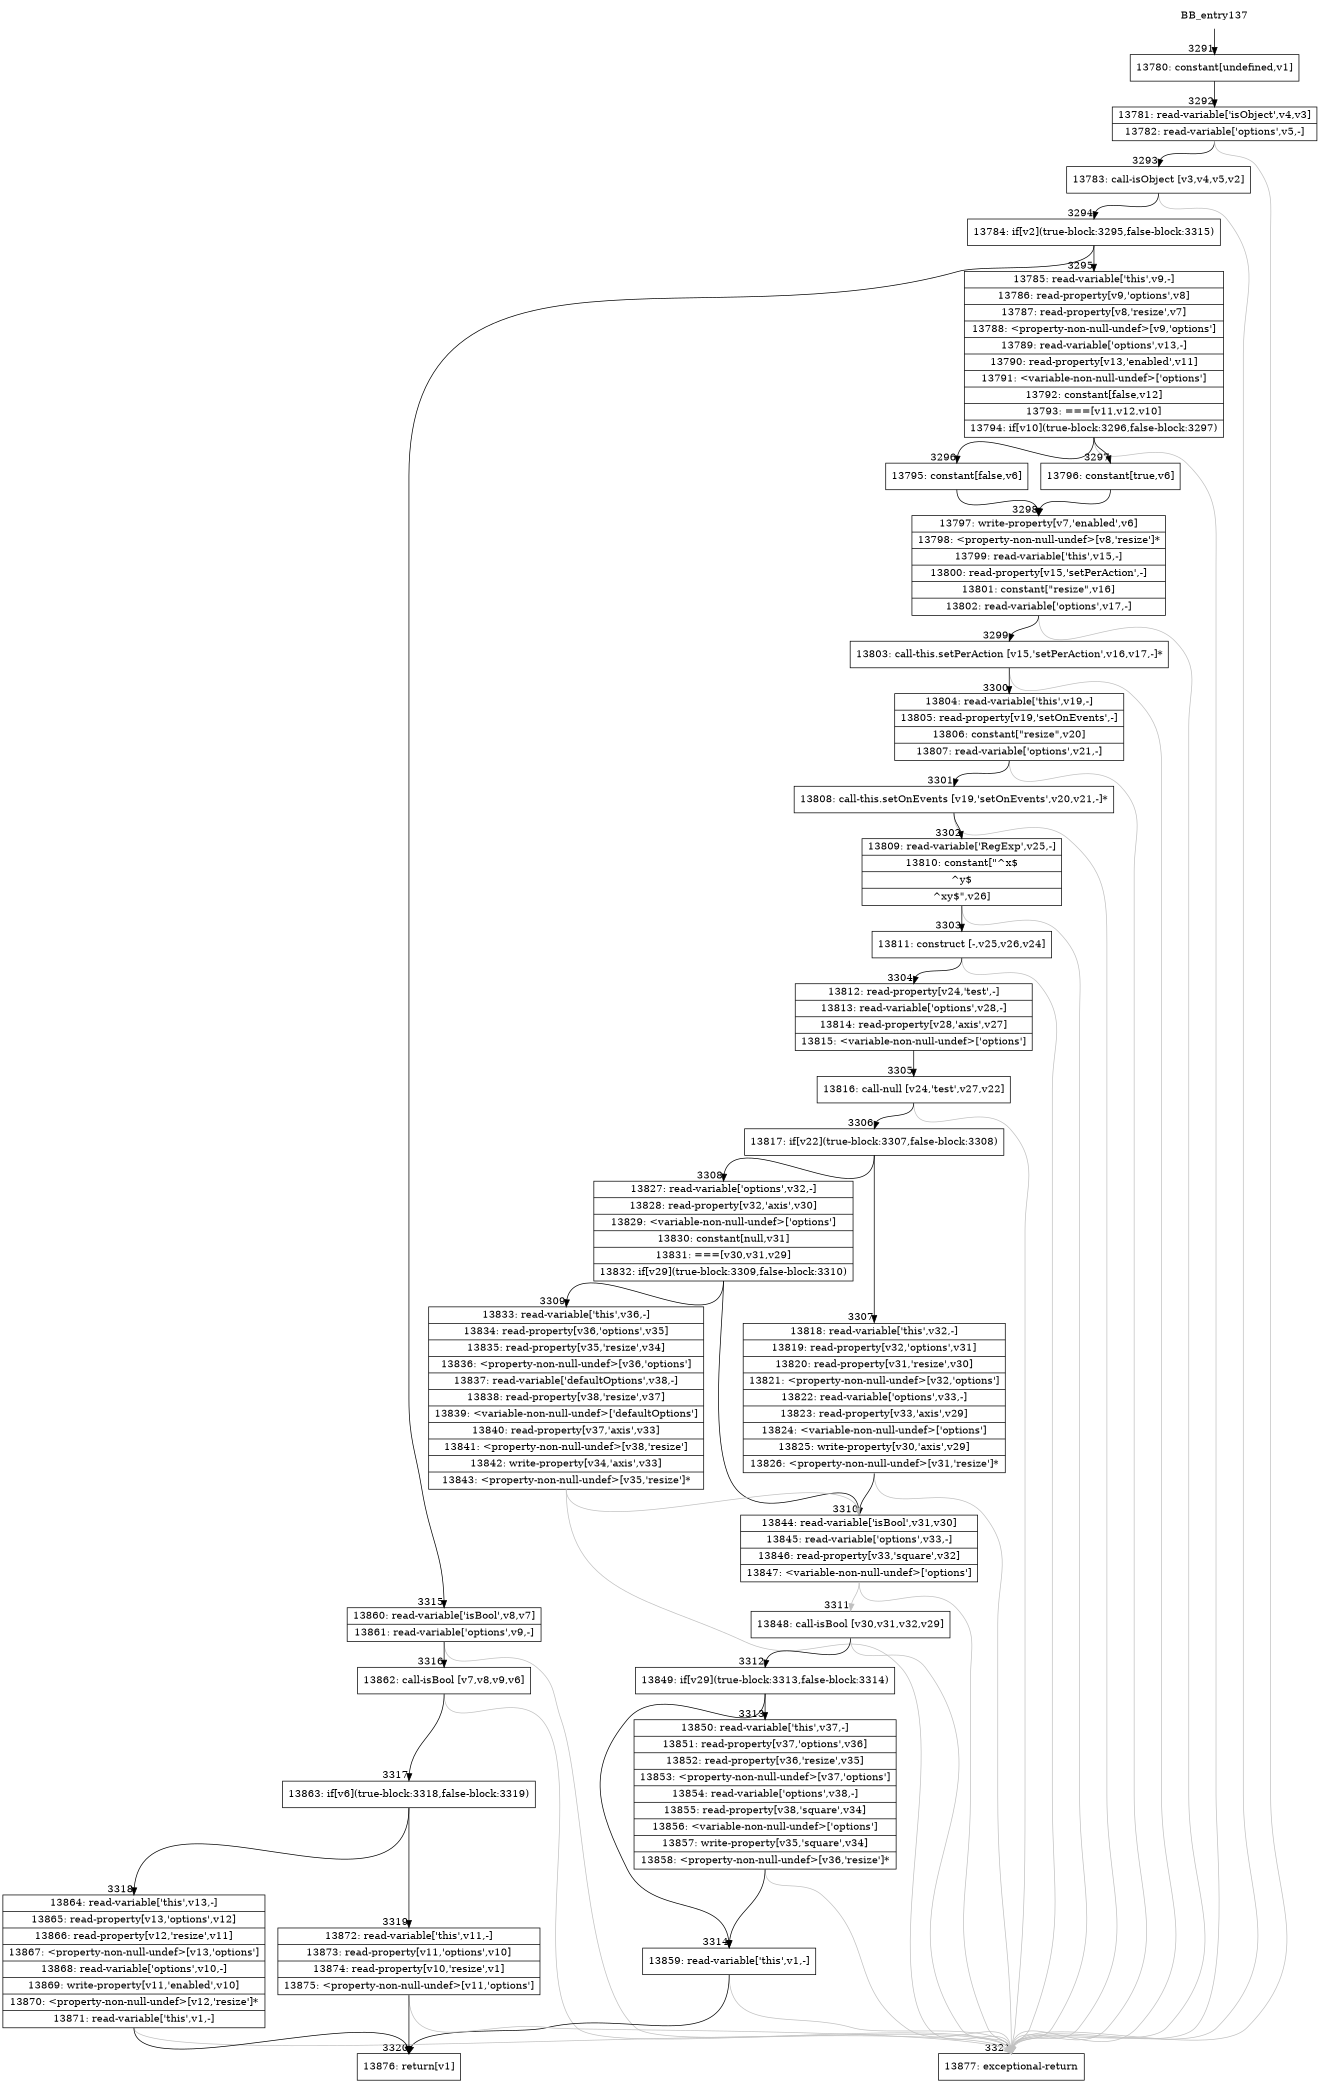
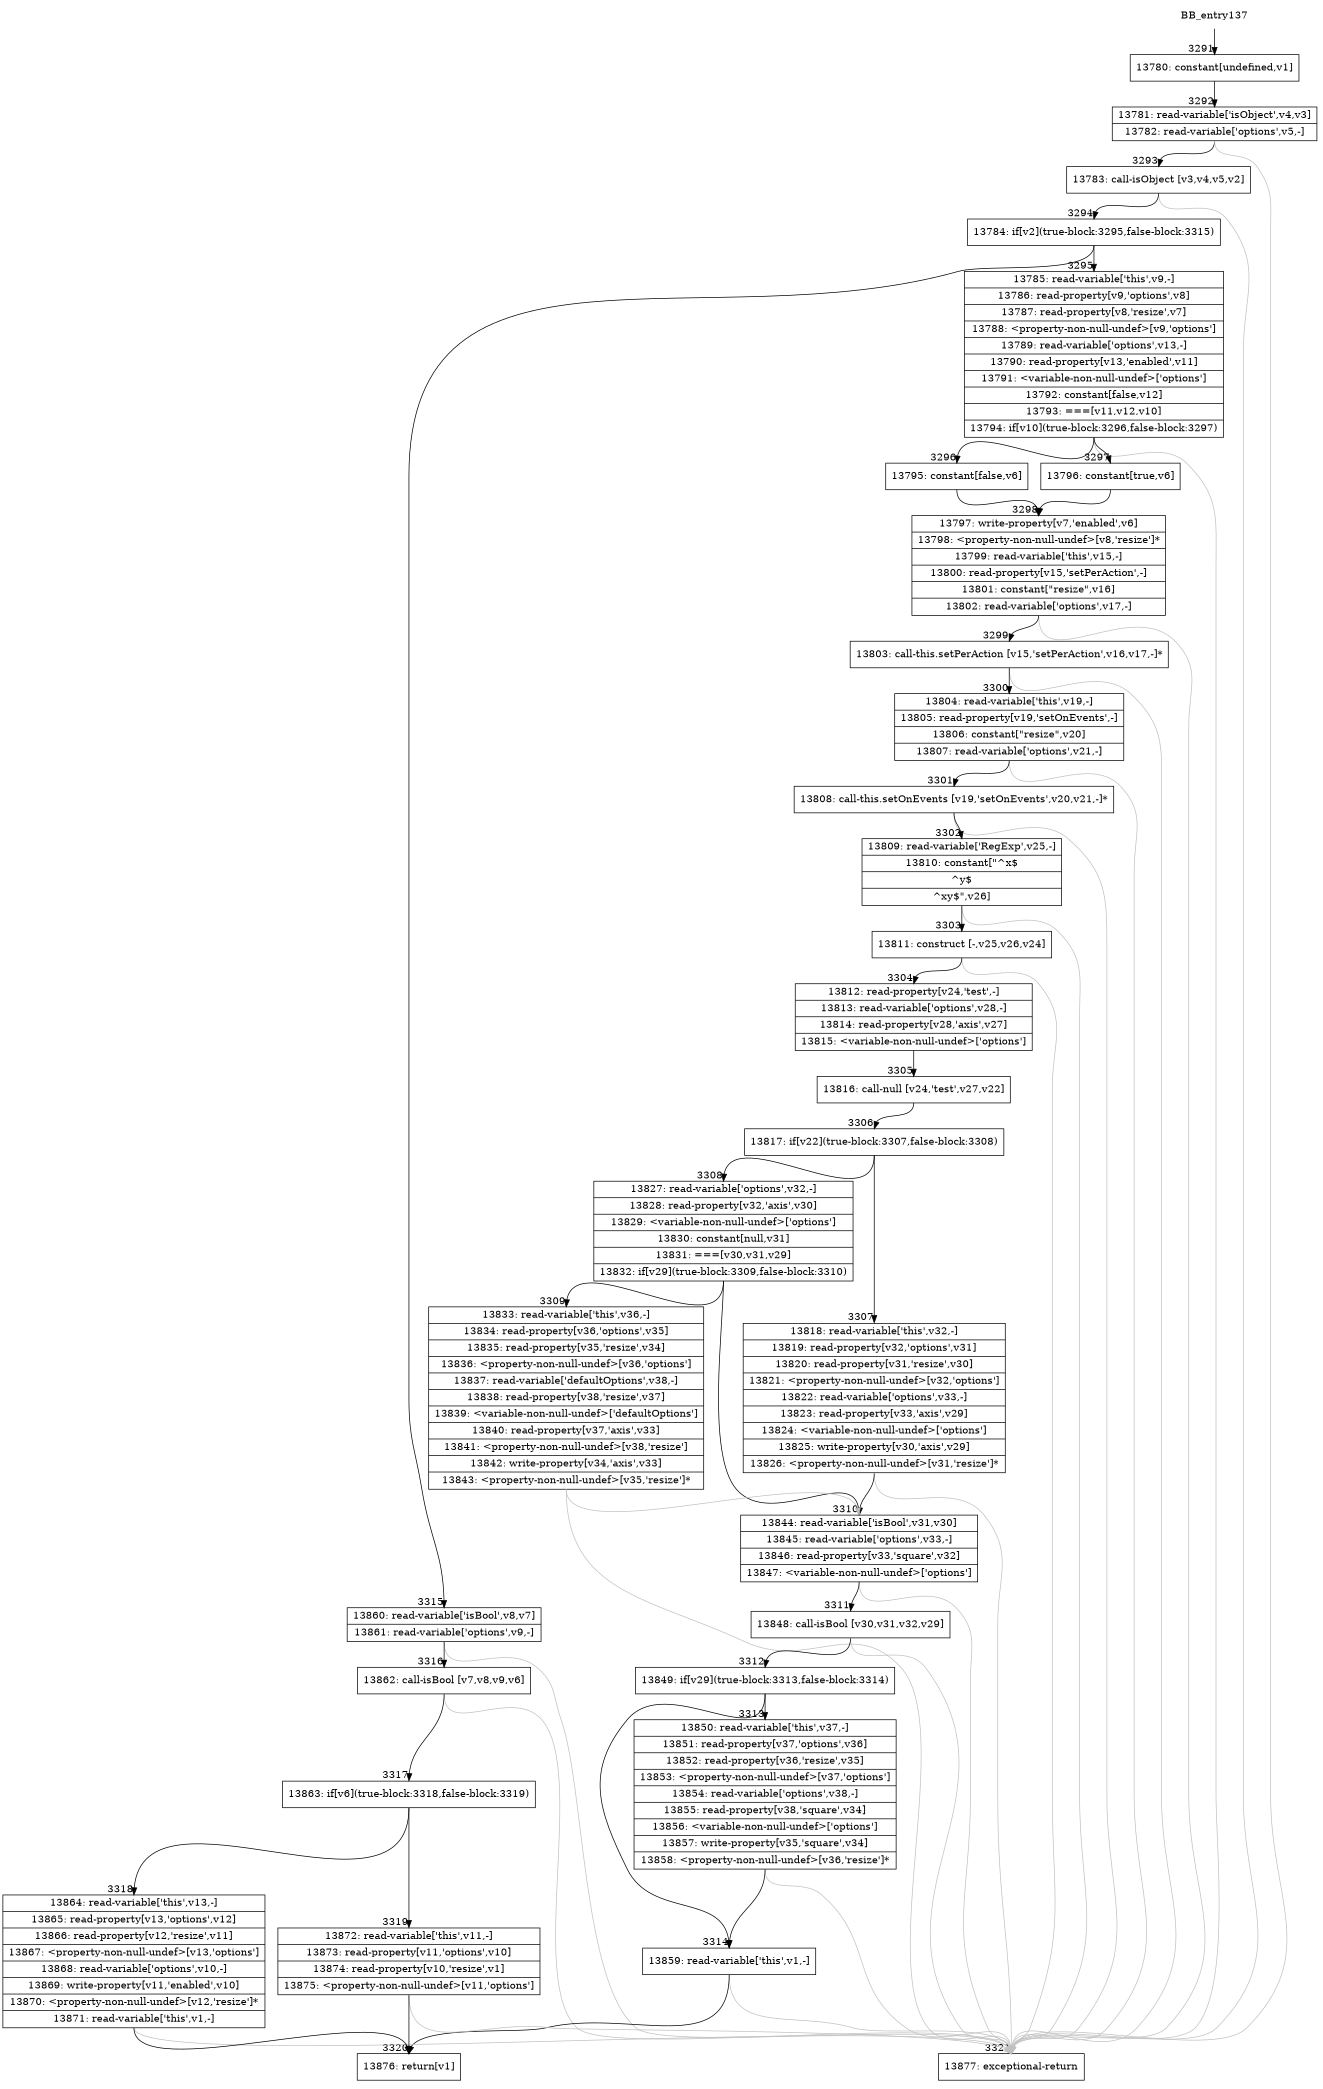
(1025, 1530) -> none
(857, 1593) -> (857, 1593)
